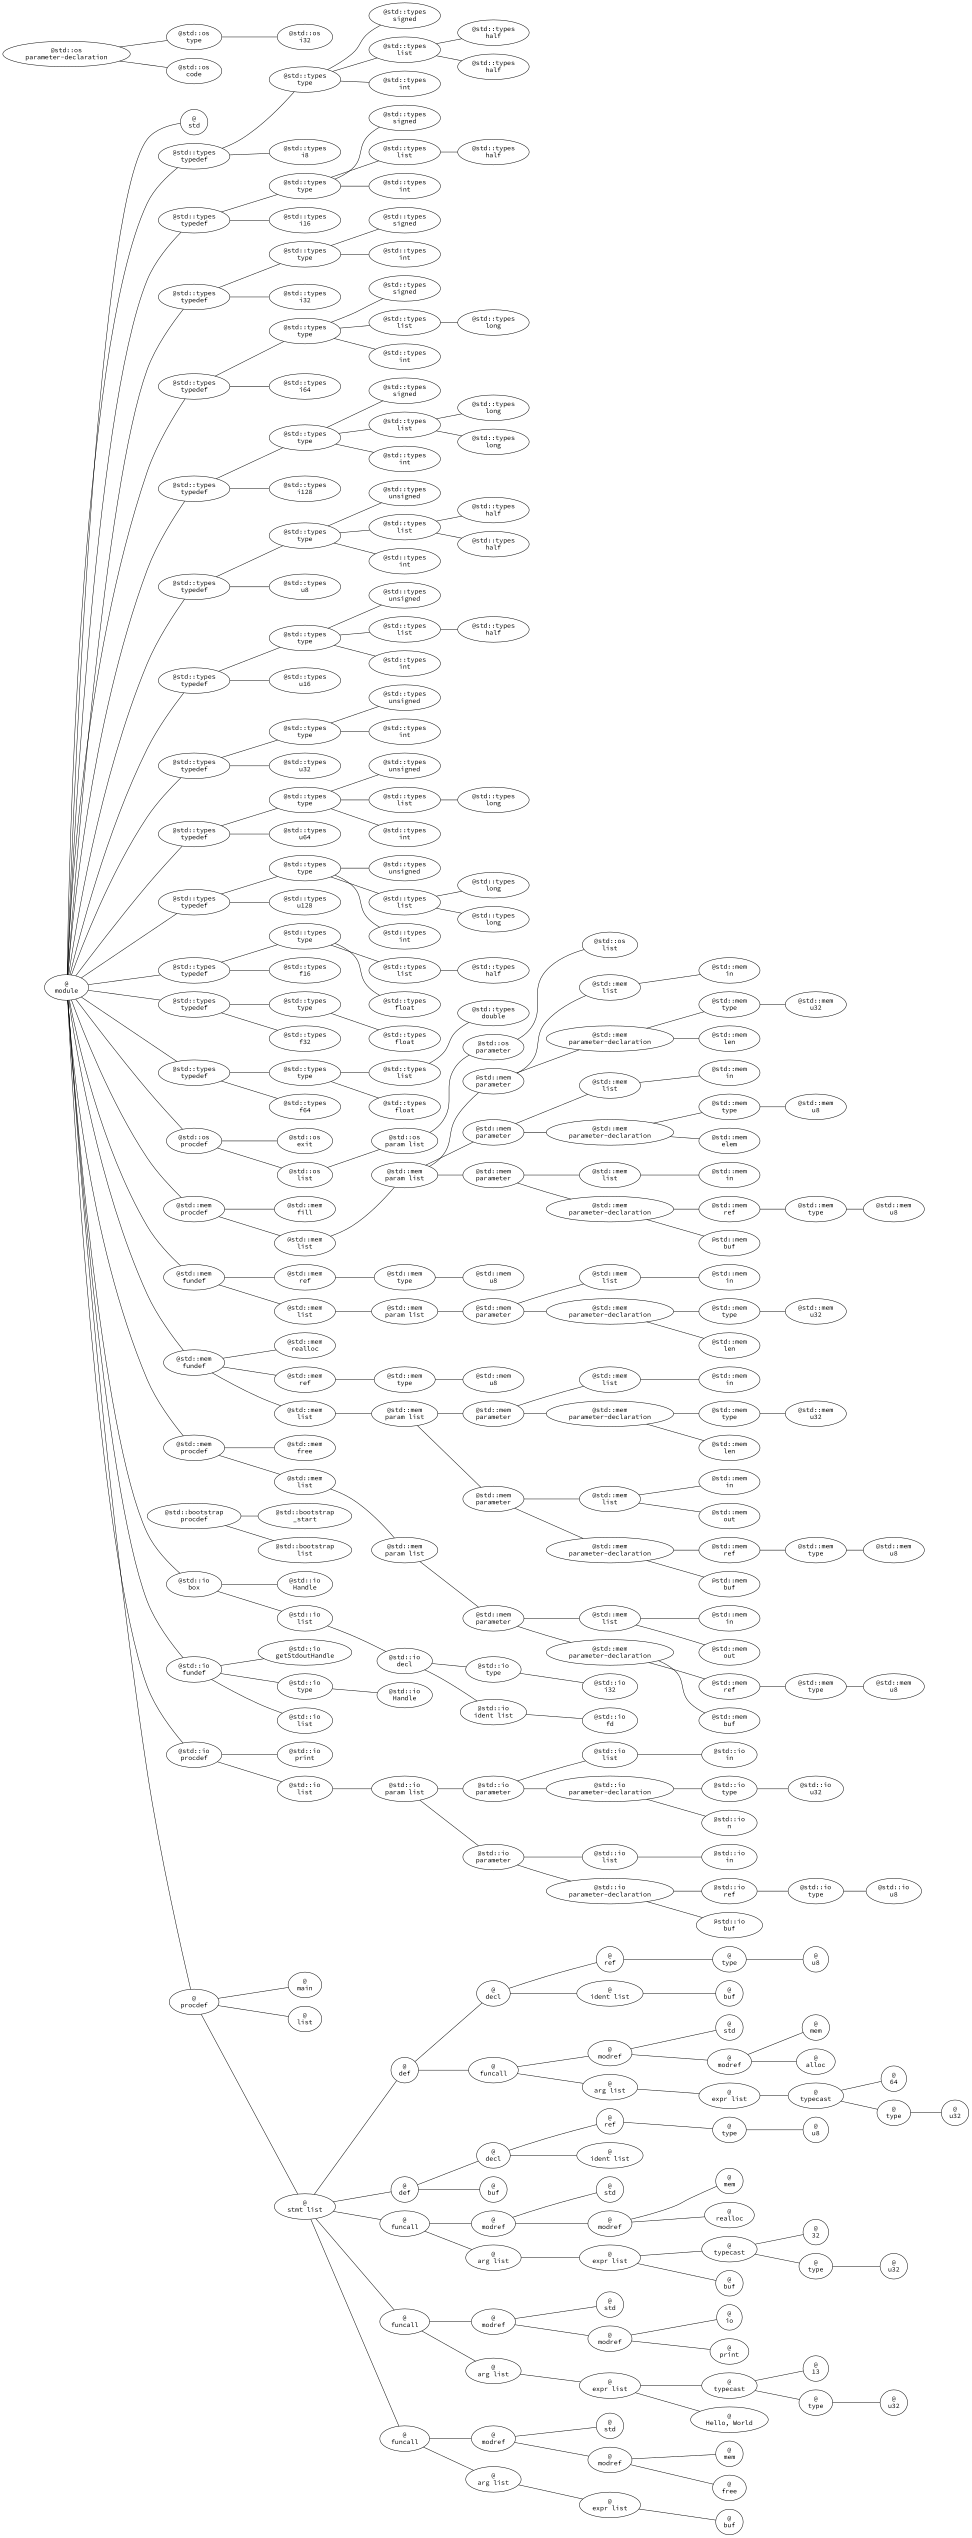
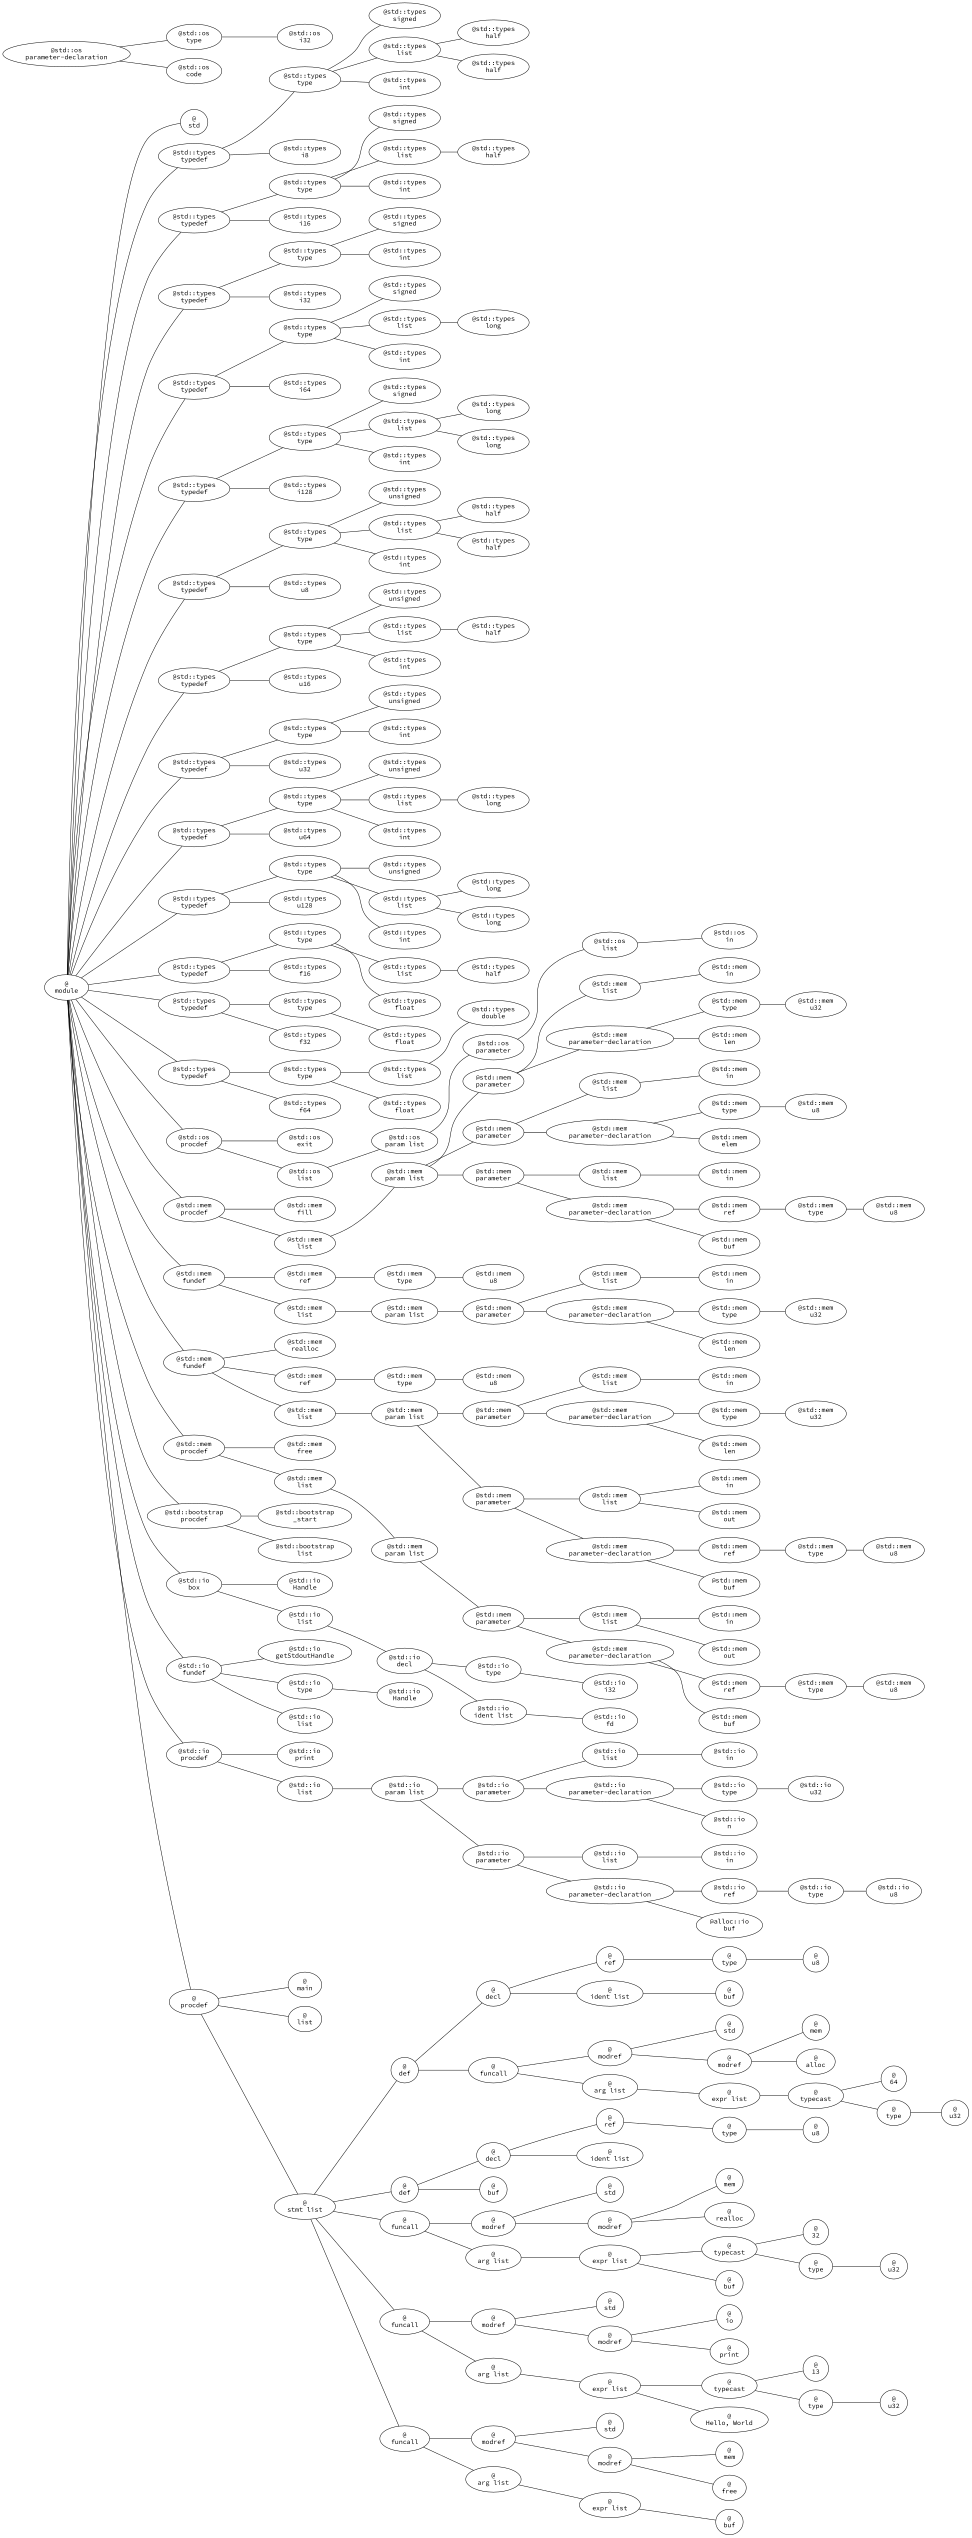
none -> (729, 936)
none -> (100, 1260)
(729, 1925) -> (729, 1925)
